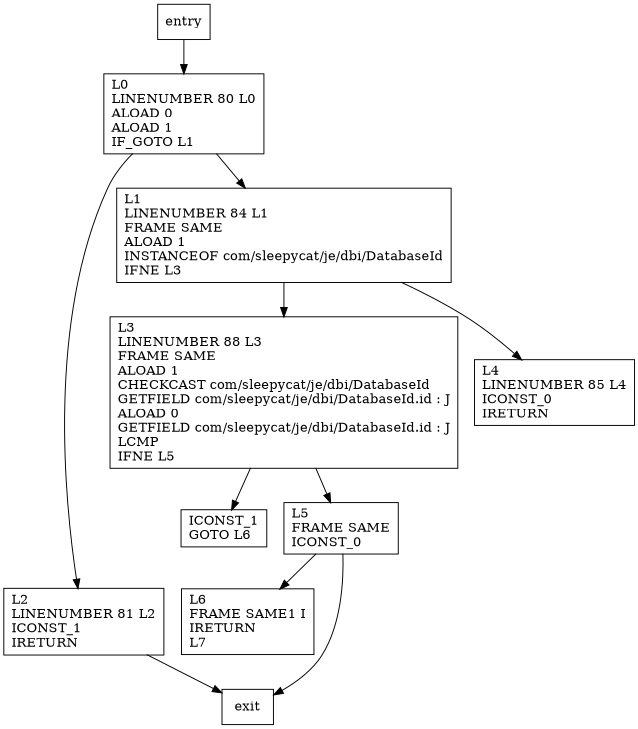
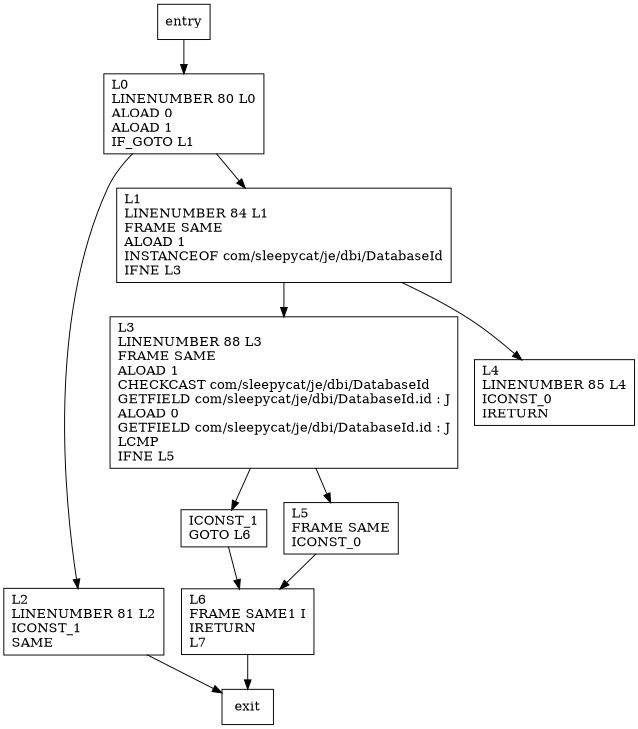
none -> (233, 563)
(84, 622) -> (84, 622)
(333, 632) -> (248, 667)
